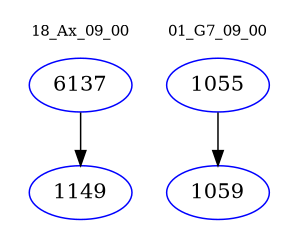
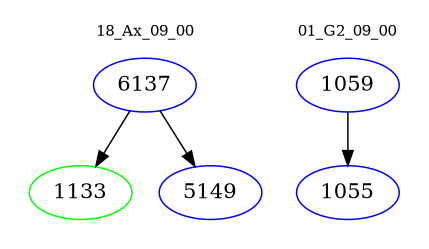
(218, 32) -> (348, 32)
(218, 132) -> (348, 132)
none -> (81, 193)
(81, 193) -> (211, 193)
